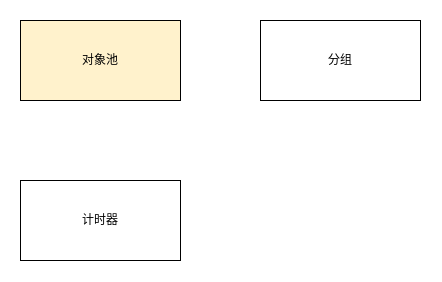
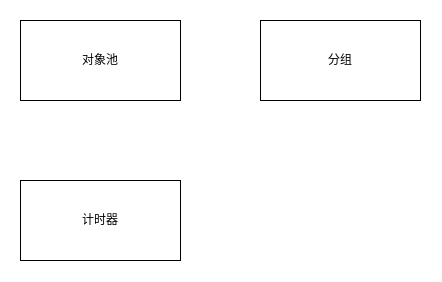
(101, 61) -> (101, 61)
